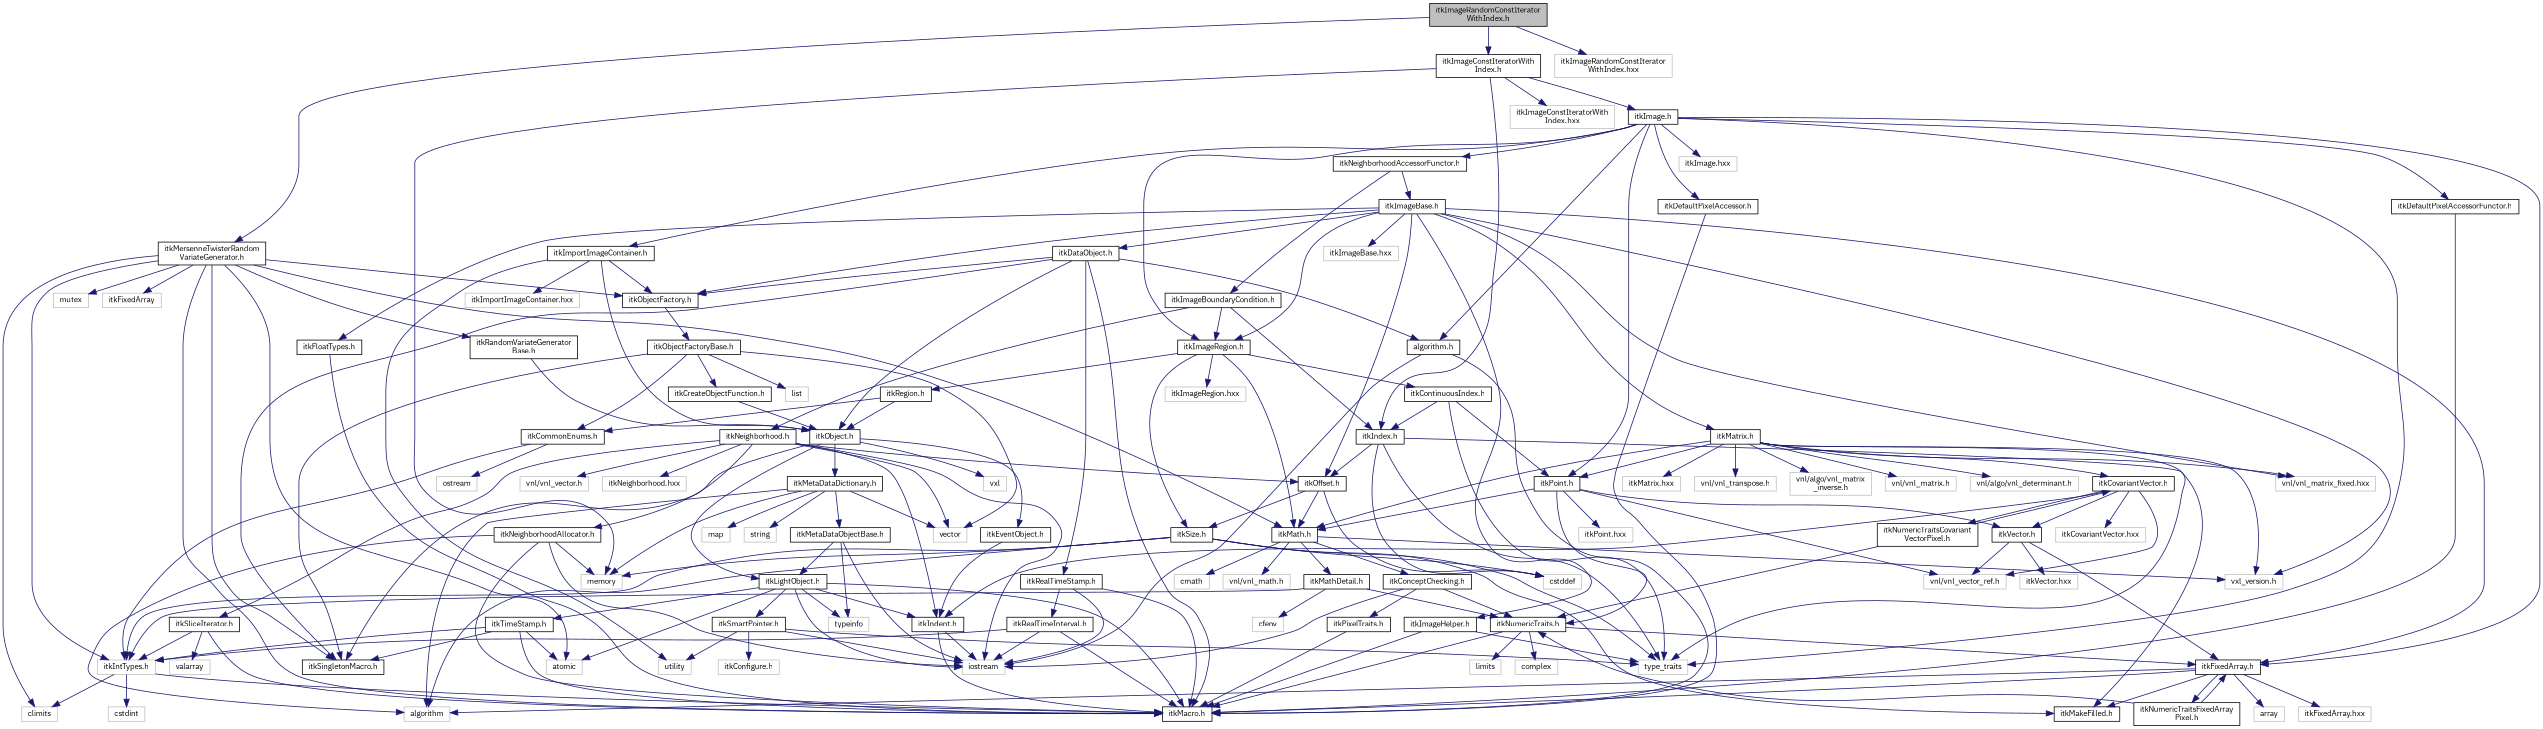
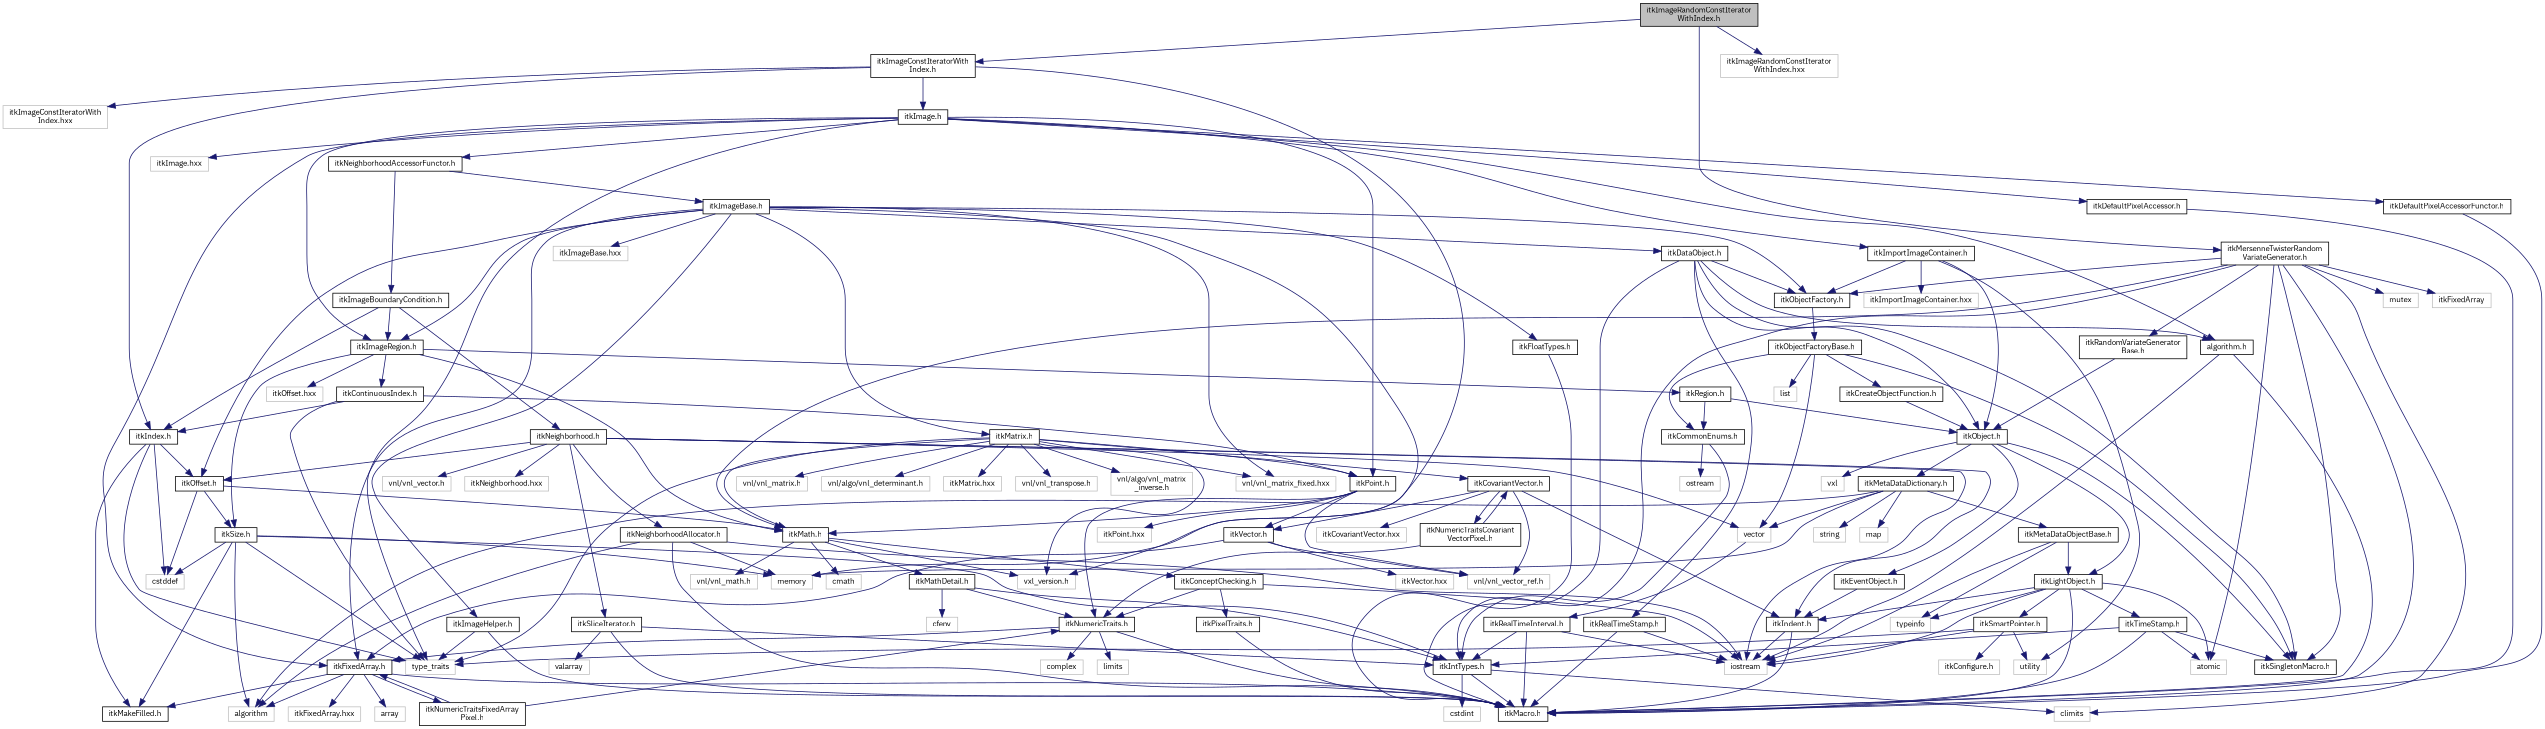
(1206, 394) -> (295, 394)
(1057, 599) -> (1671, 589)
(127, 667) -> (1462, 667)
